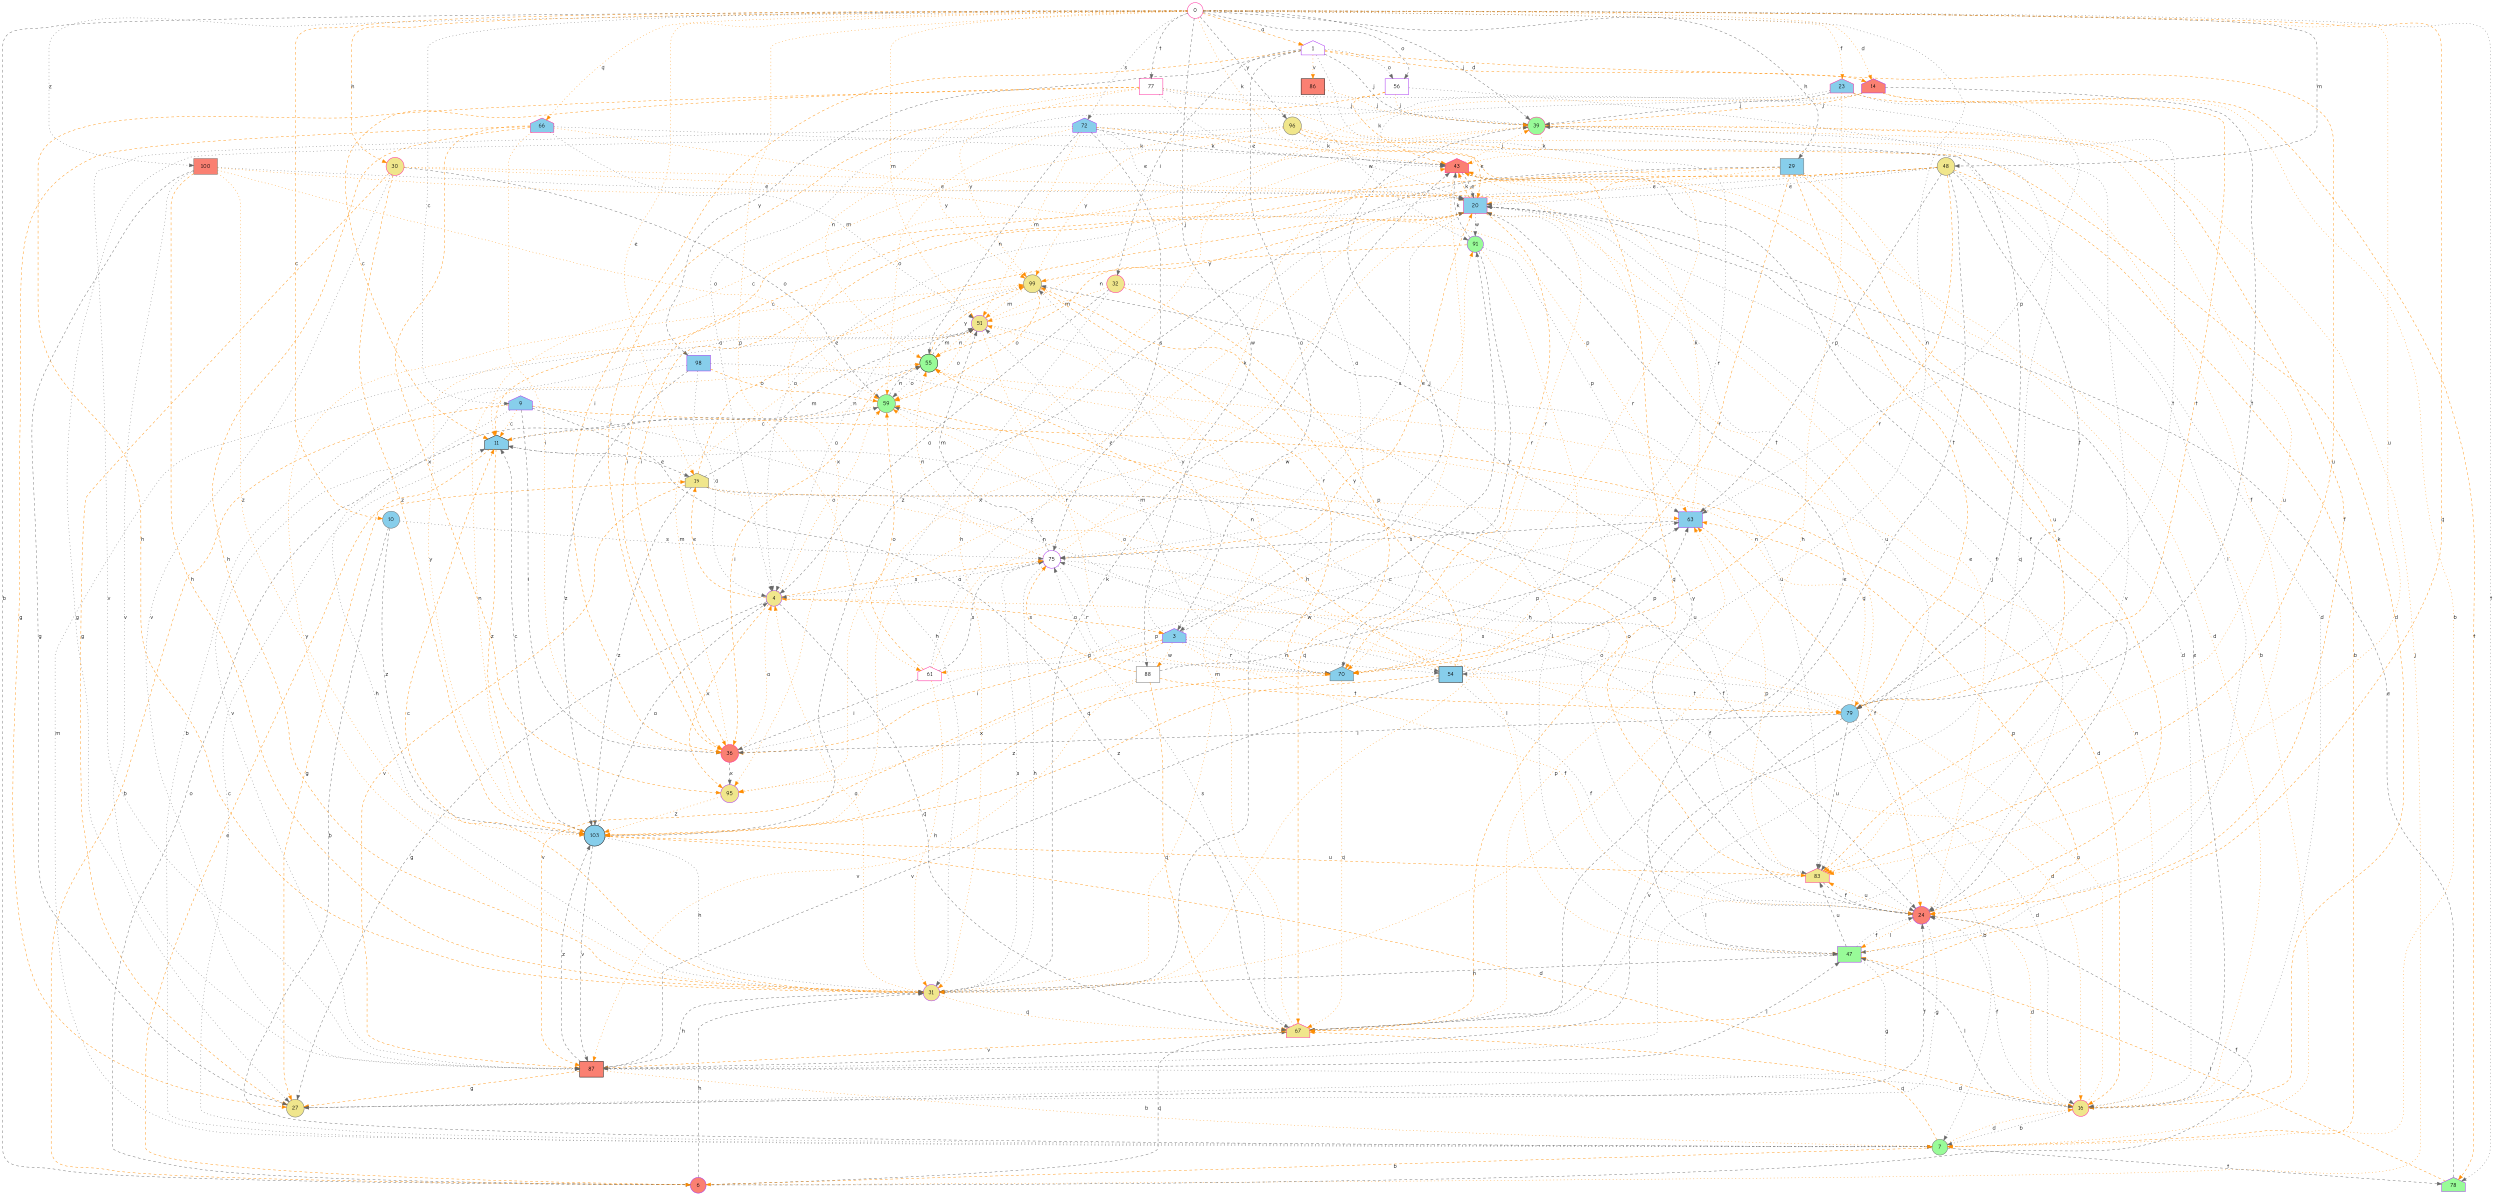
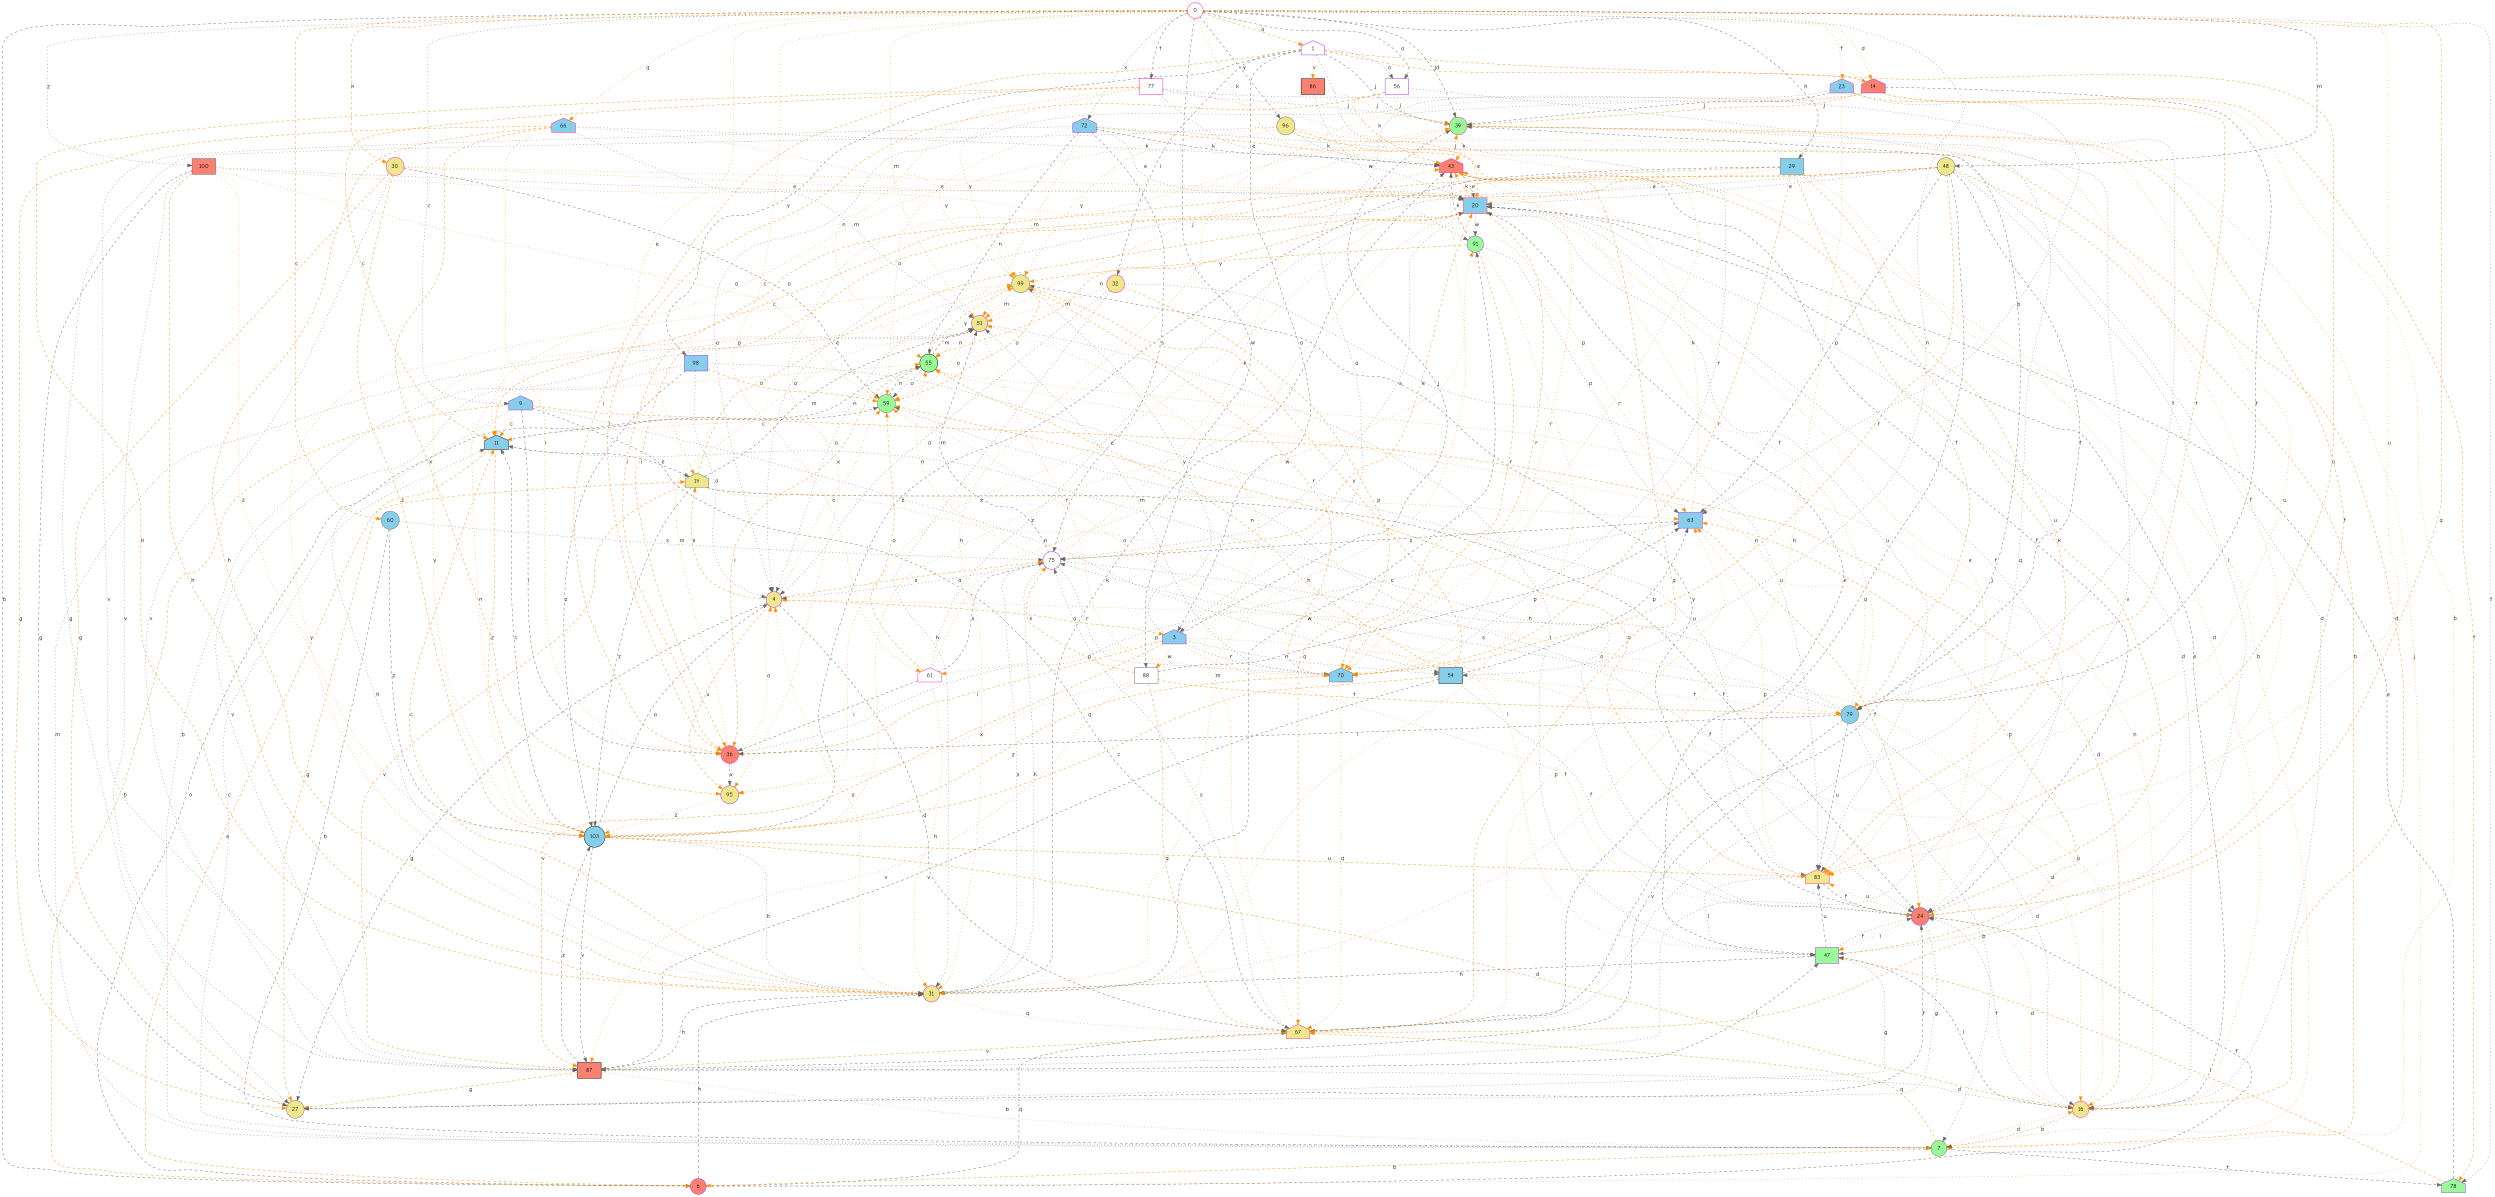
(927, 436) -> (927, 436)
(1502, 498) -> (1502, 498)
(391, 520) -> (390, 520)
(1119, 753) -> (1119, 755)
